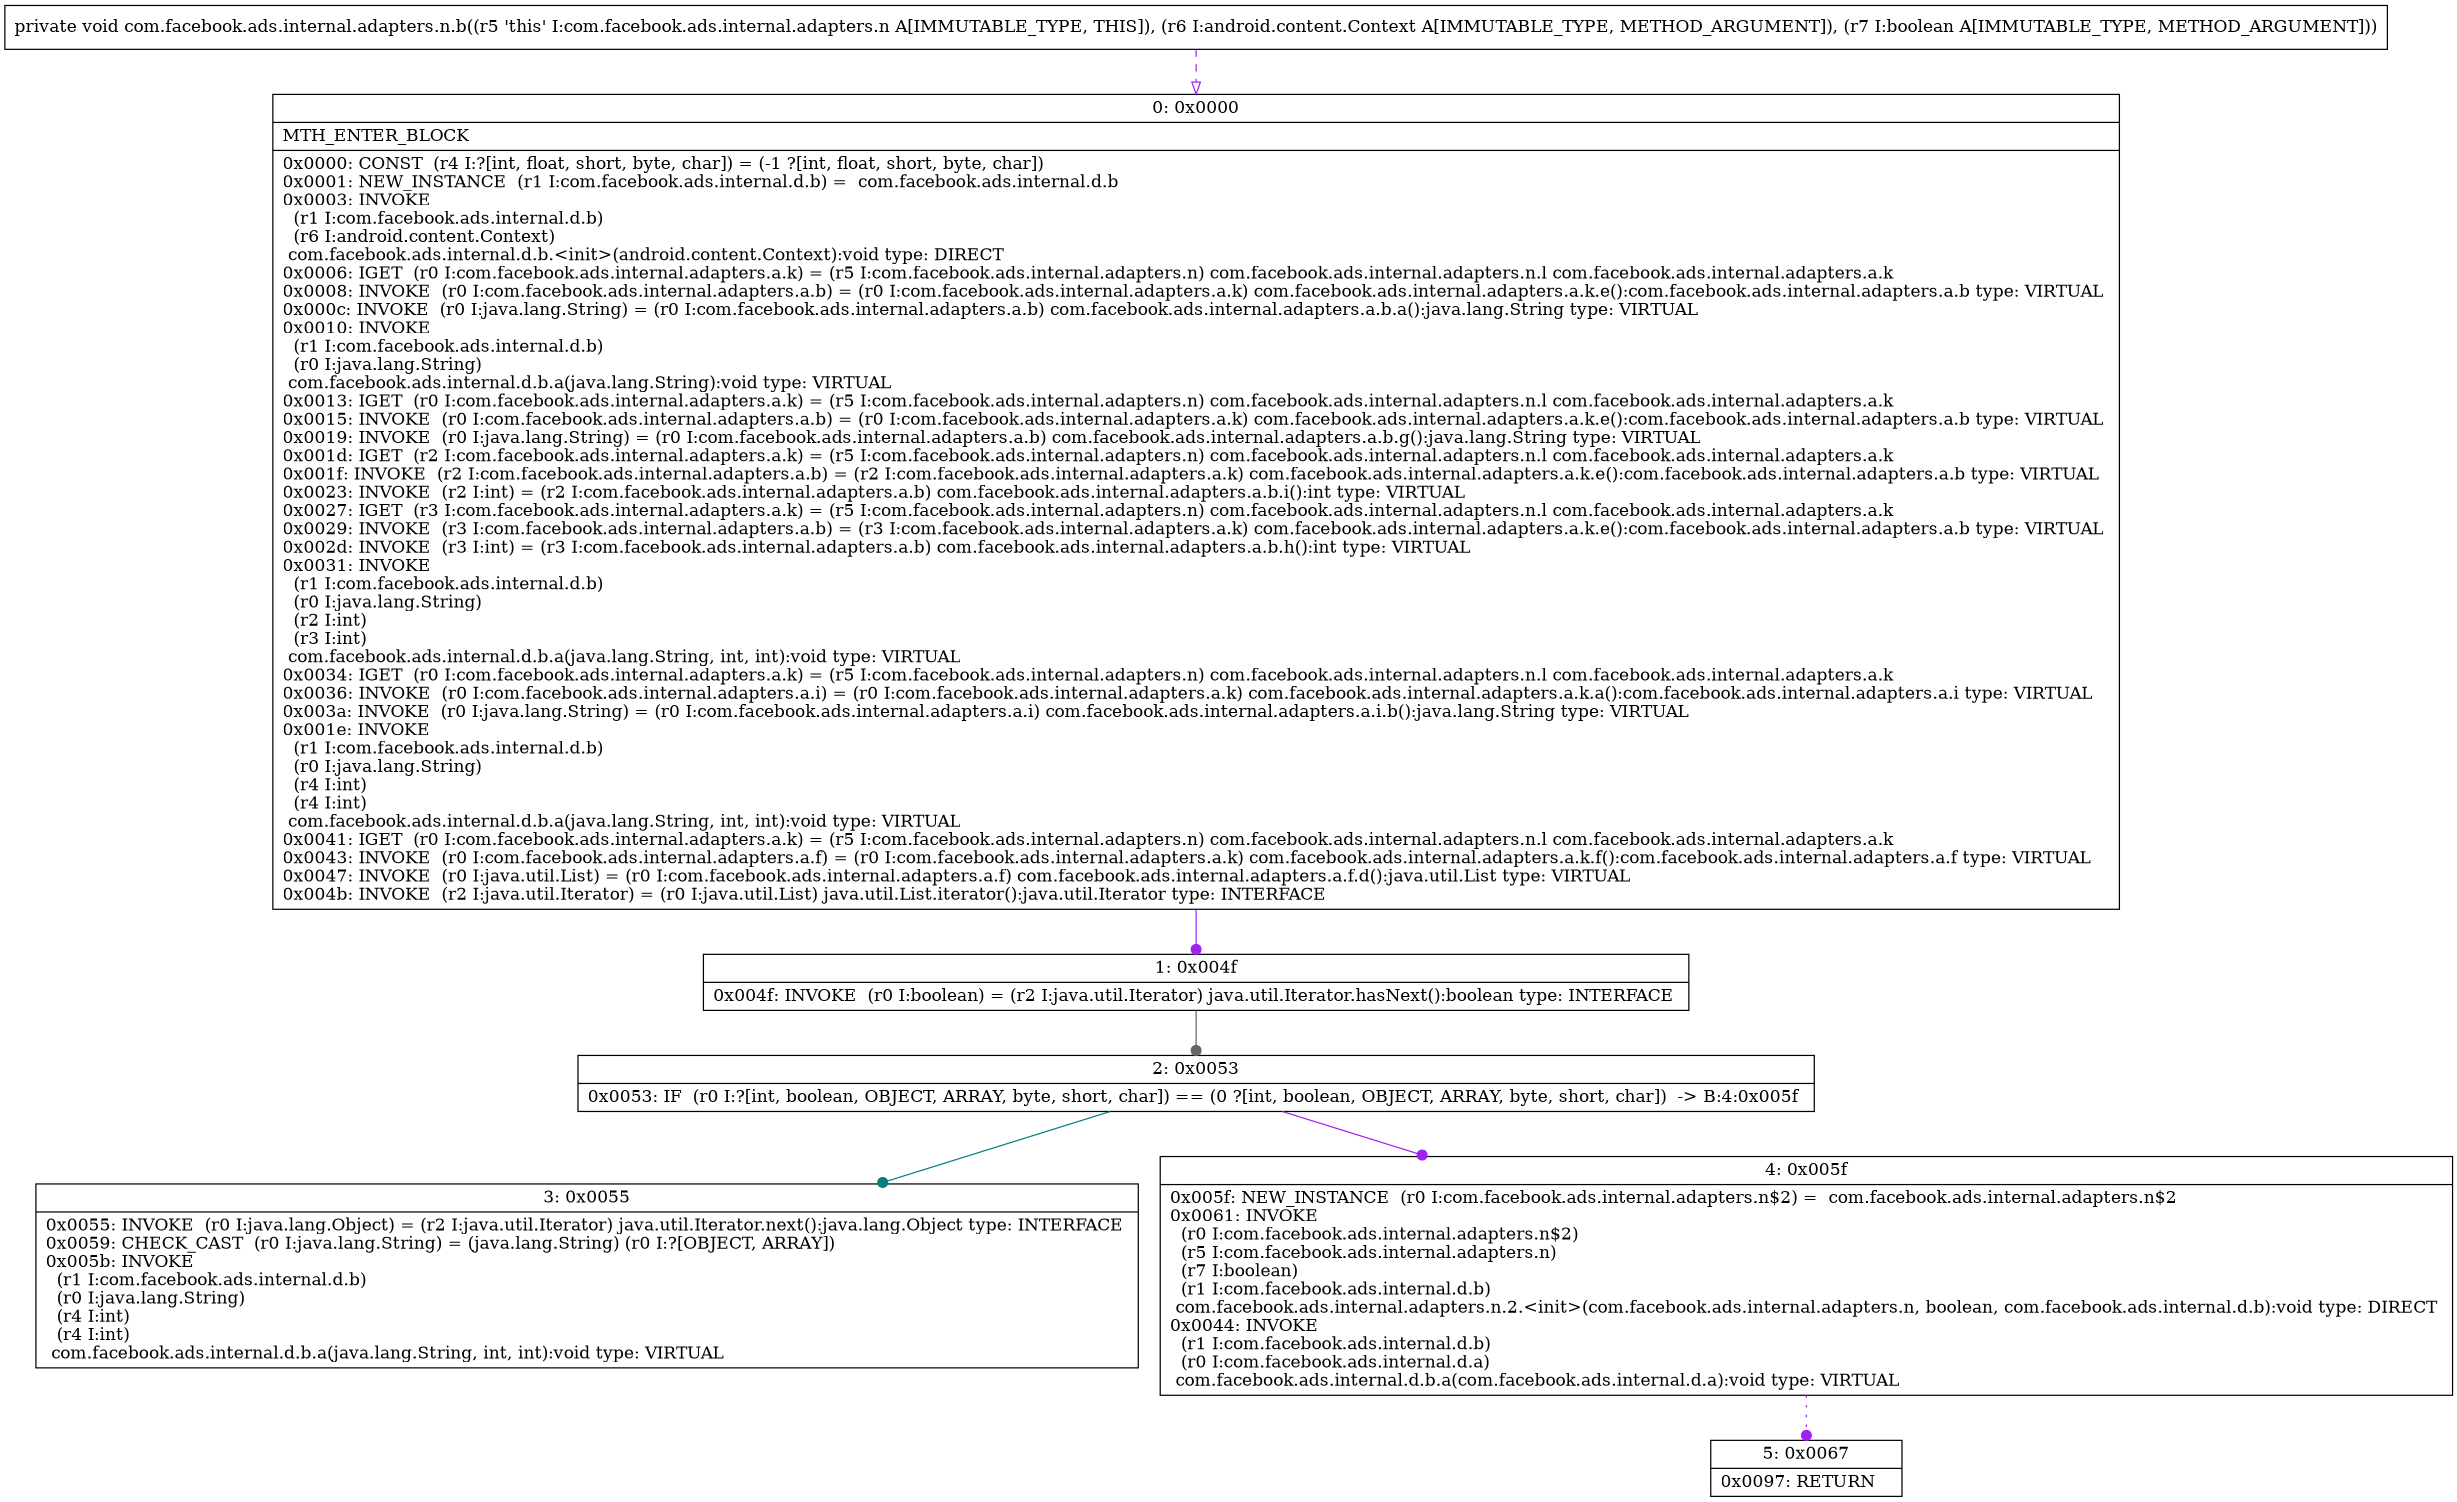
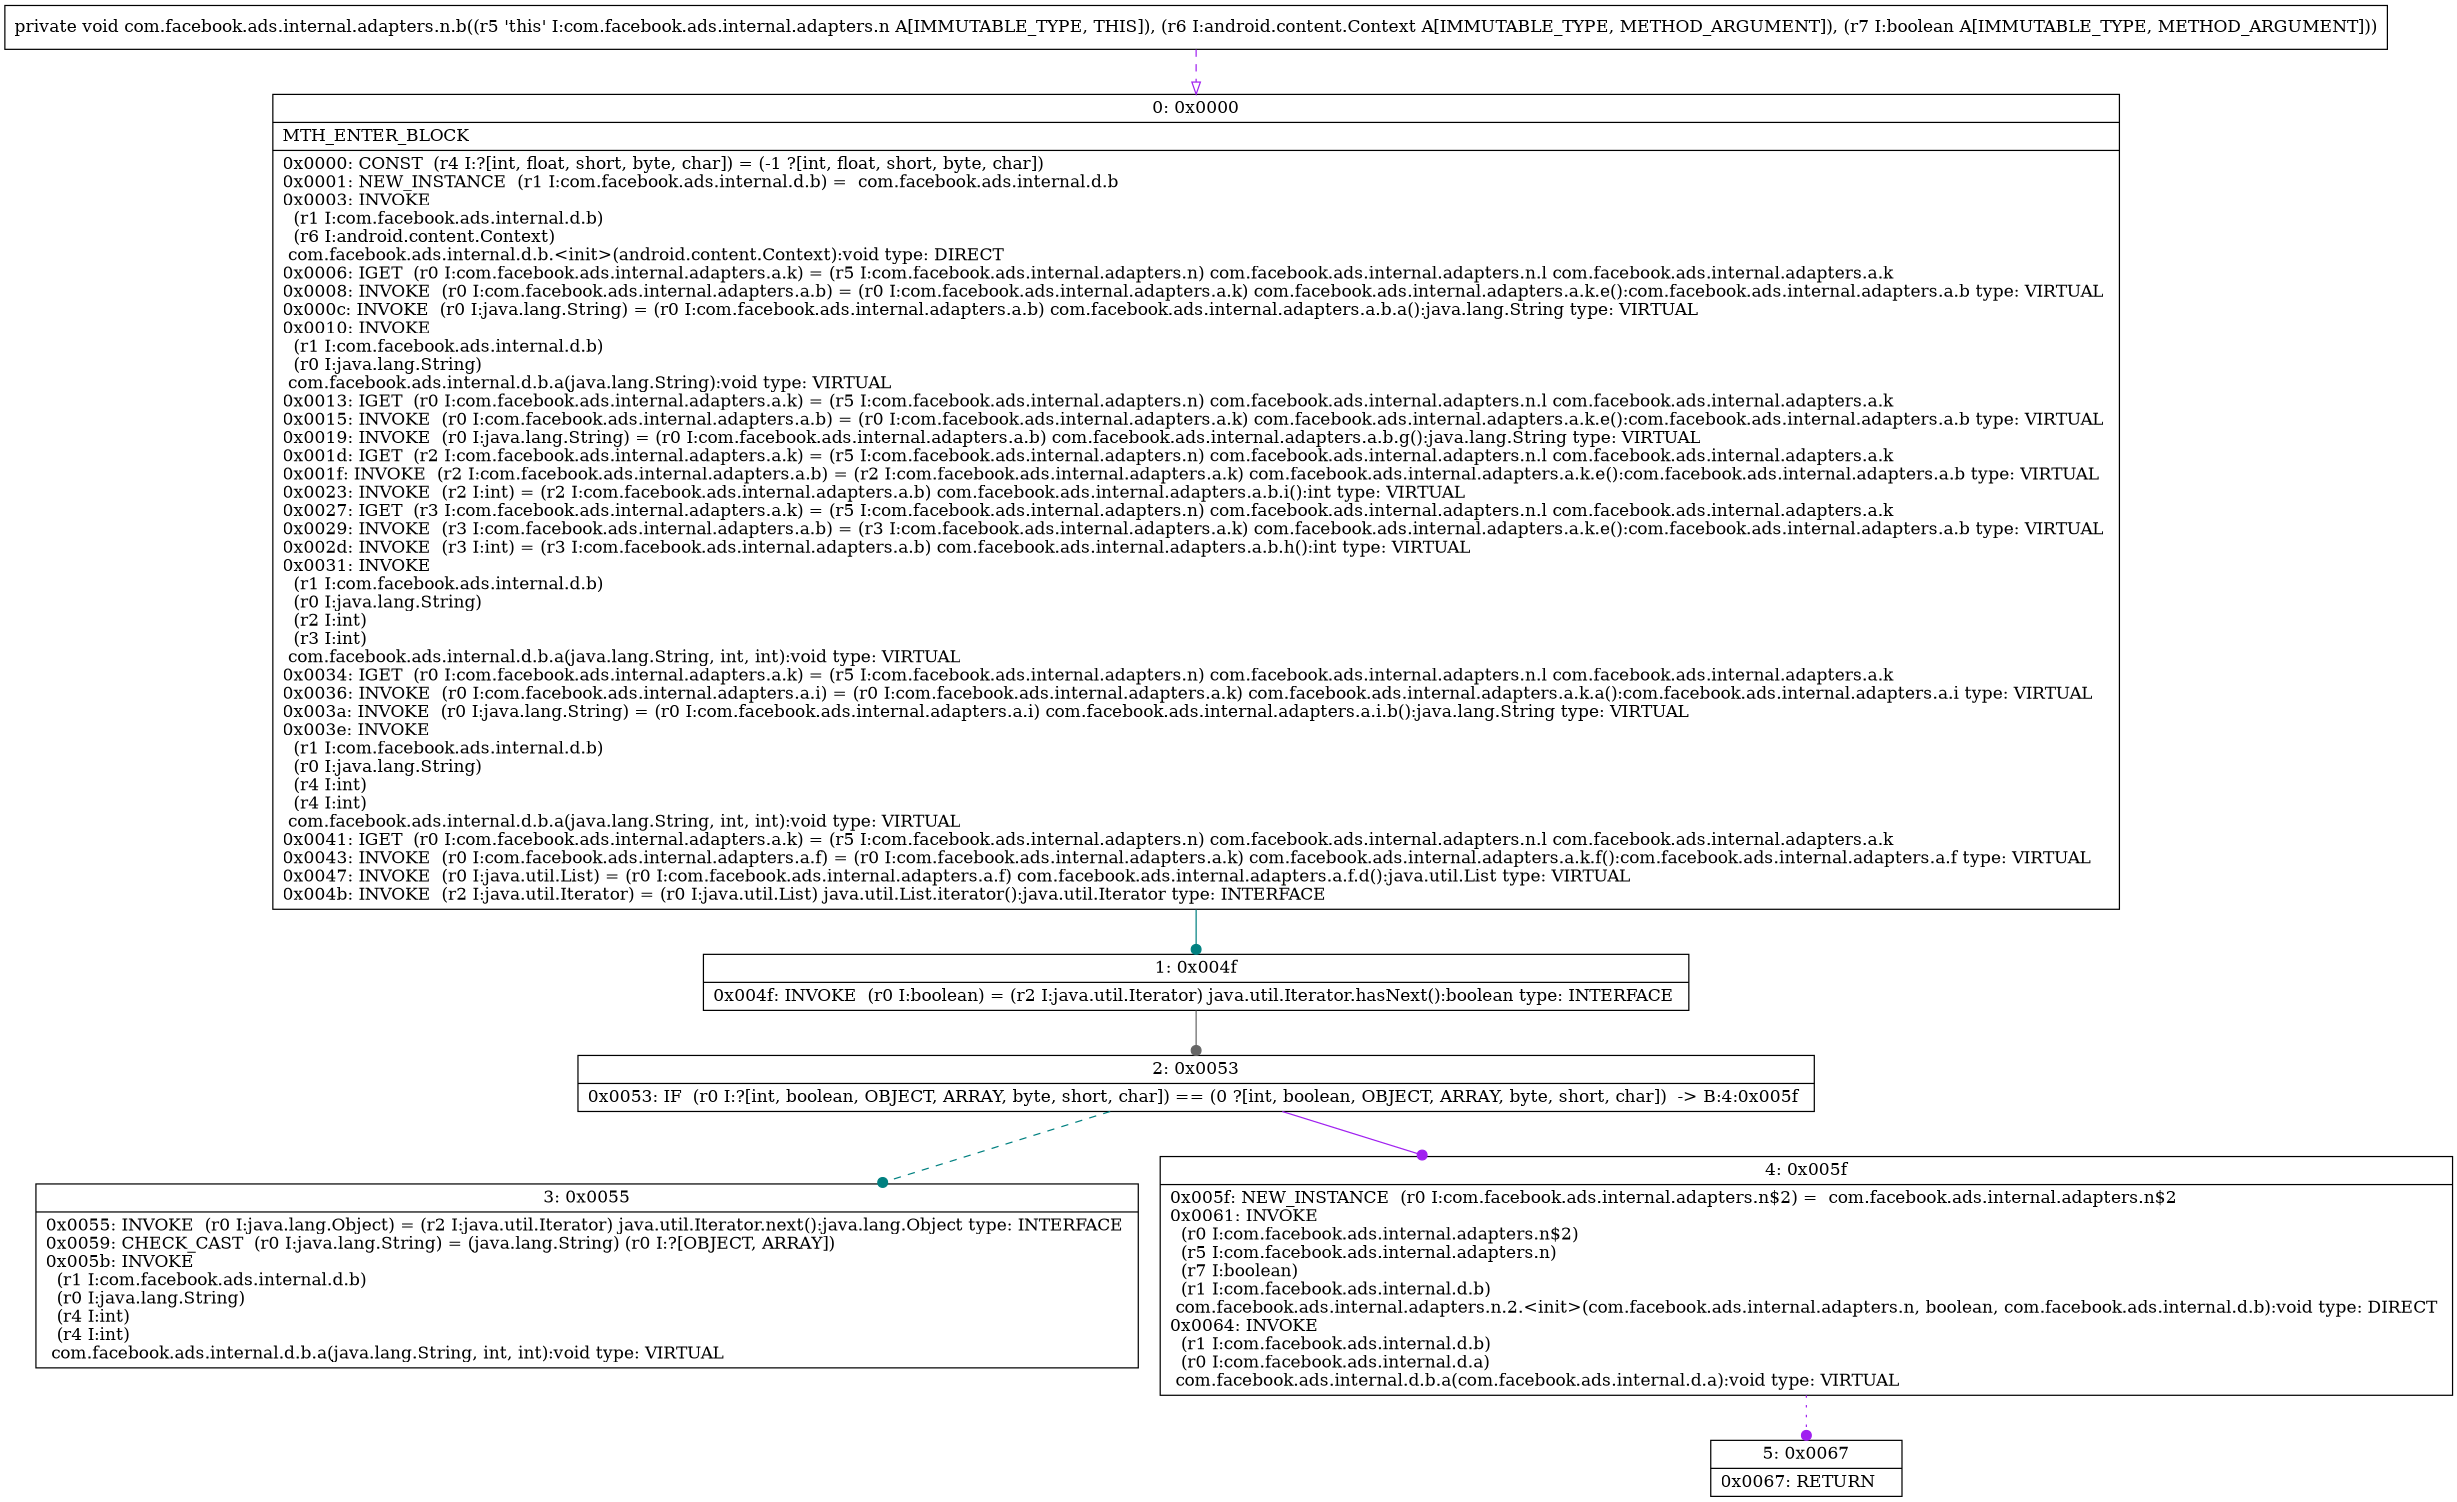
(362, 730) -> (362, 730)
(1196, 927) -> (1196, 927)
(999, 1146) -> (999, 1146)
(1250, 1326) -> (1250, 1326)
(1806, 1482) -> (1806, 1482)
